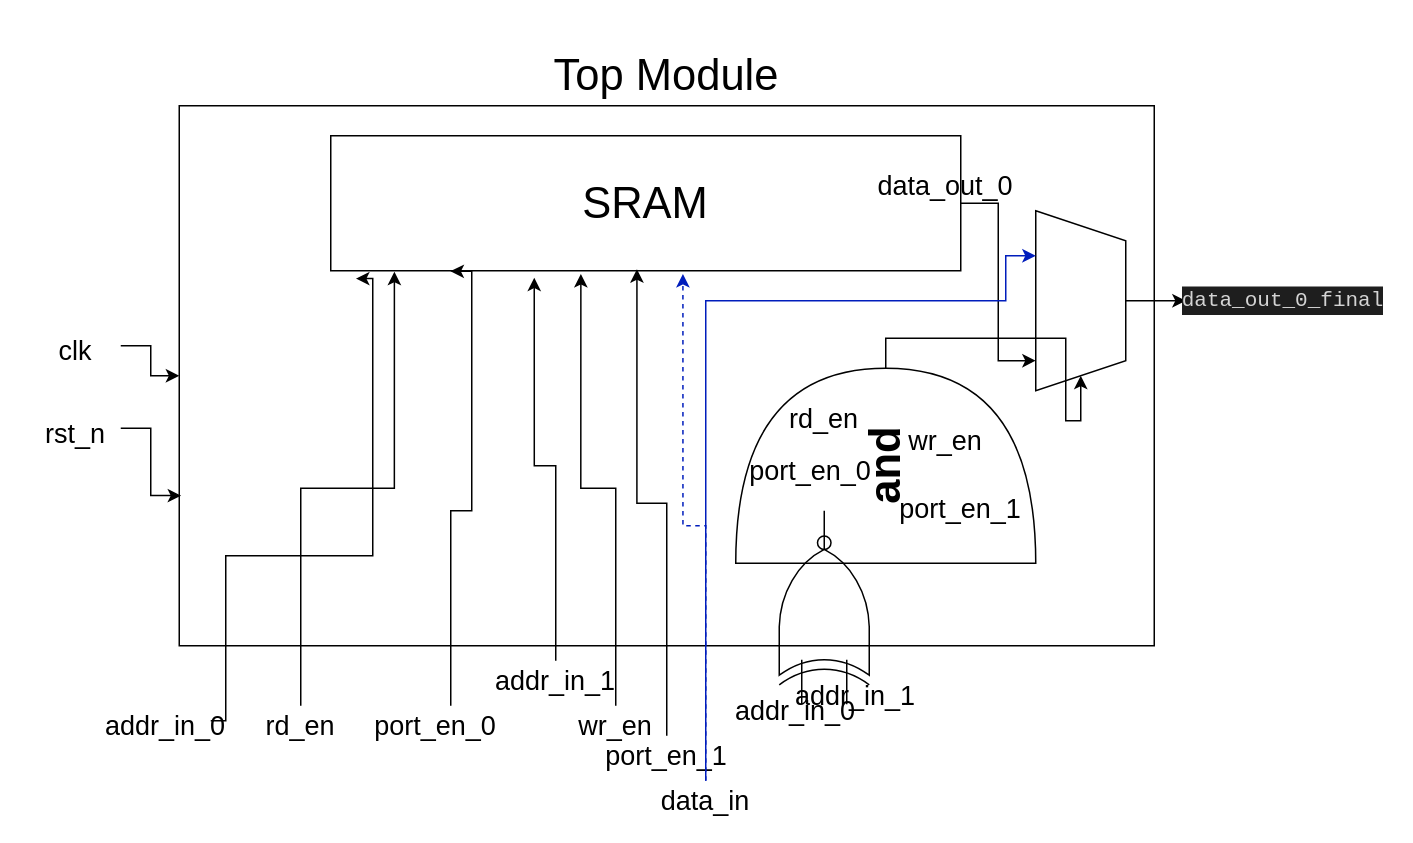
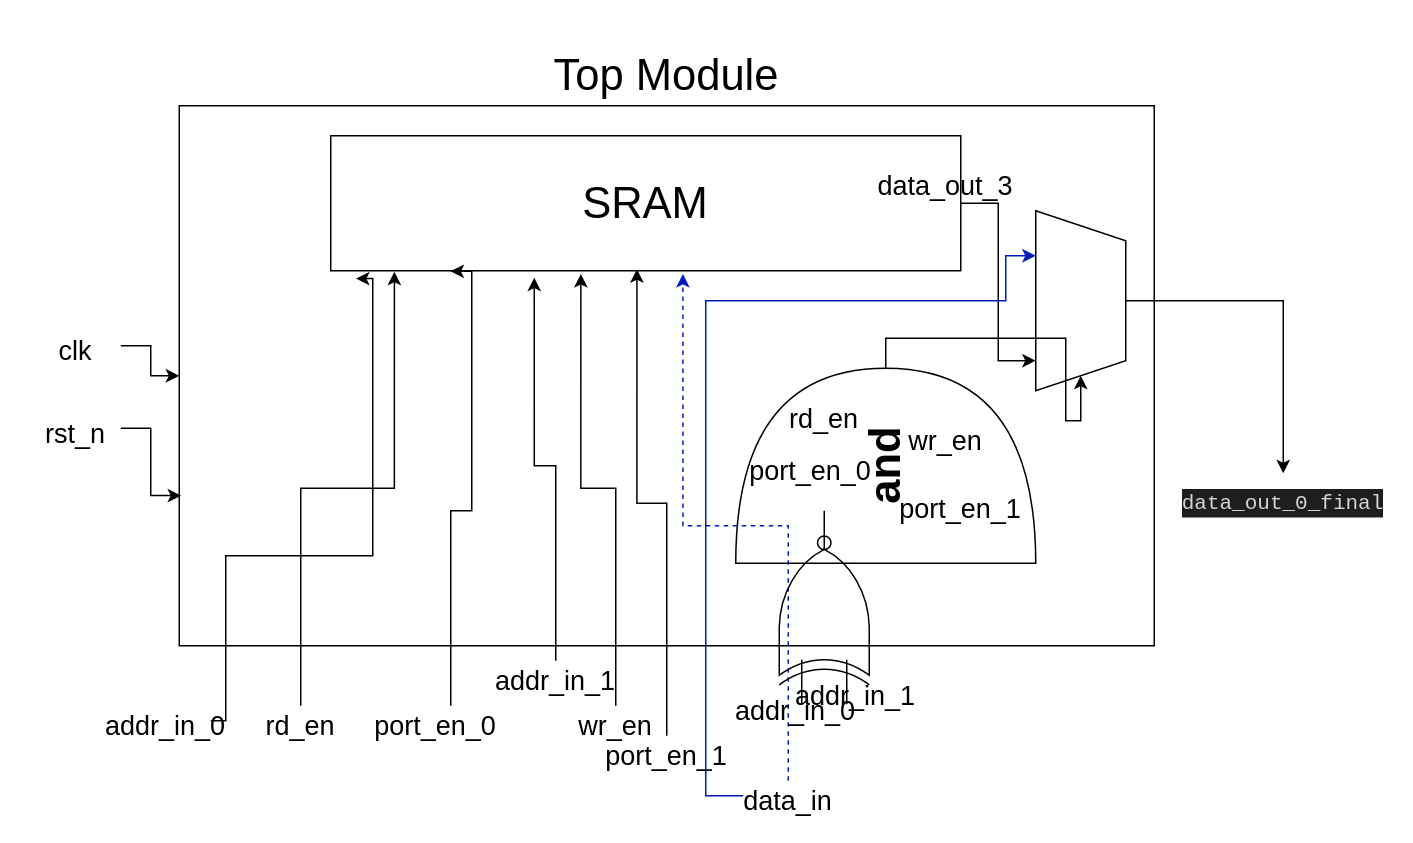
(946, 181) -> (946, 181)
(1283, 301) -> (1283, 503)
(706, 796) -> (788, 796)
